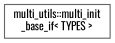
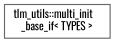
(57, 21) -> (57, 21)
